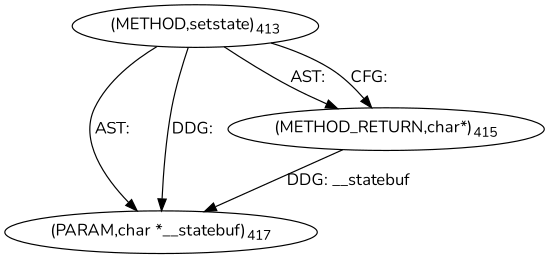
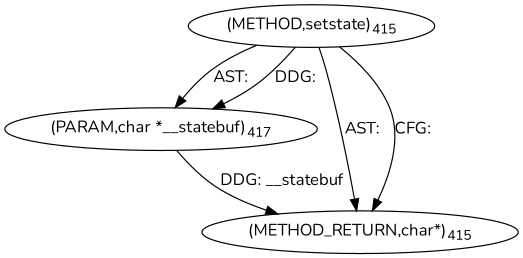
(268, 24) -> (384, 24)
(279, 178) -> (217, 187)
